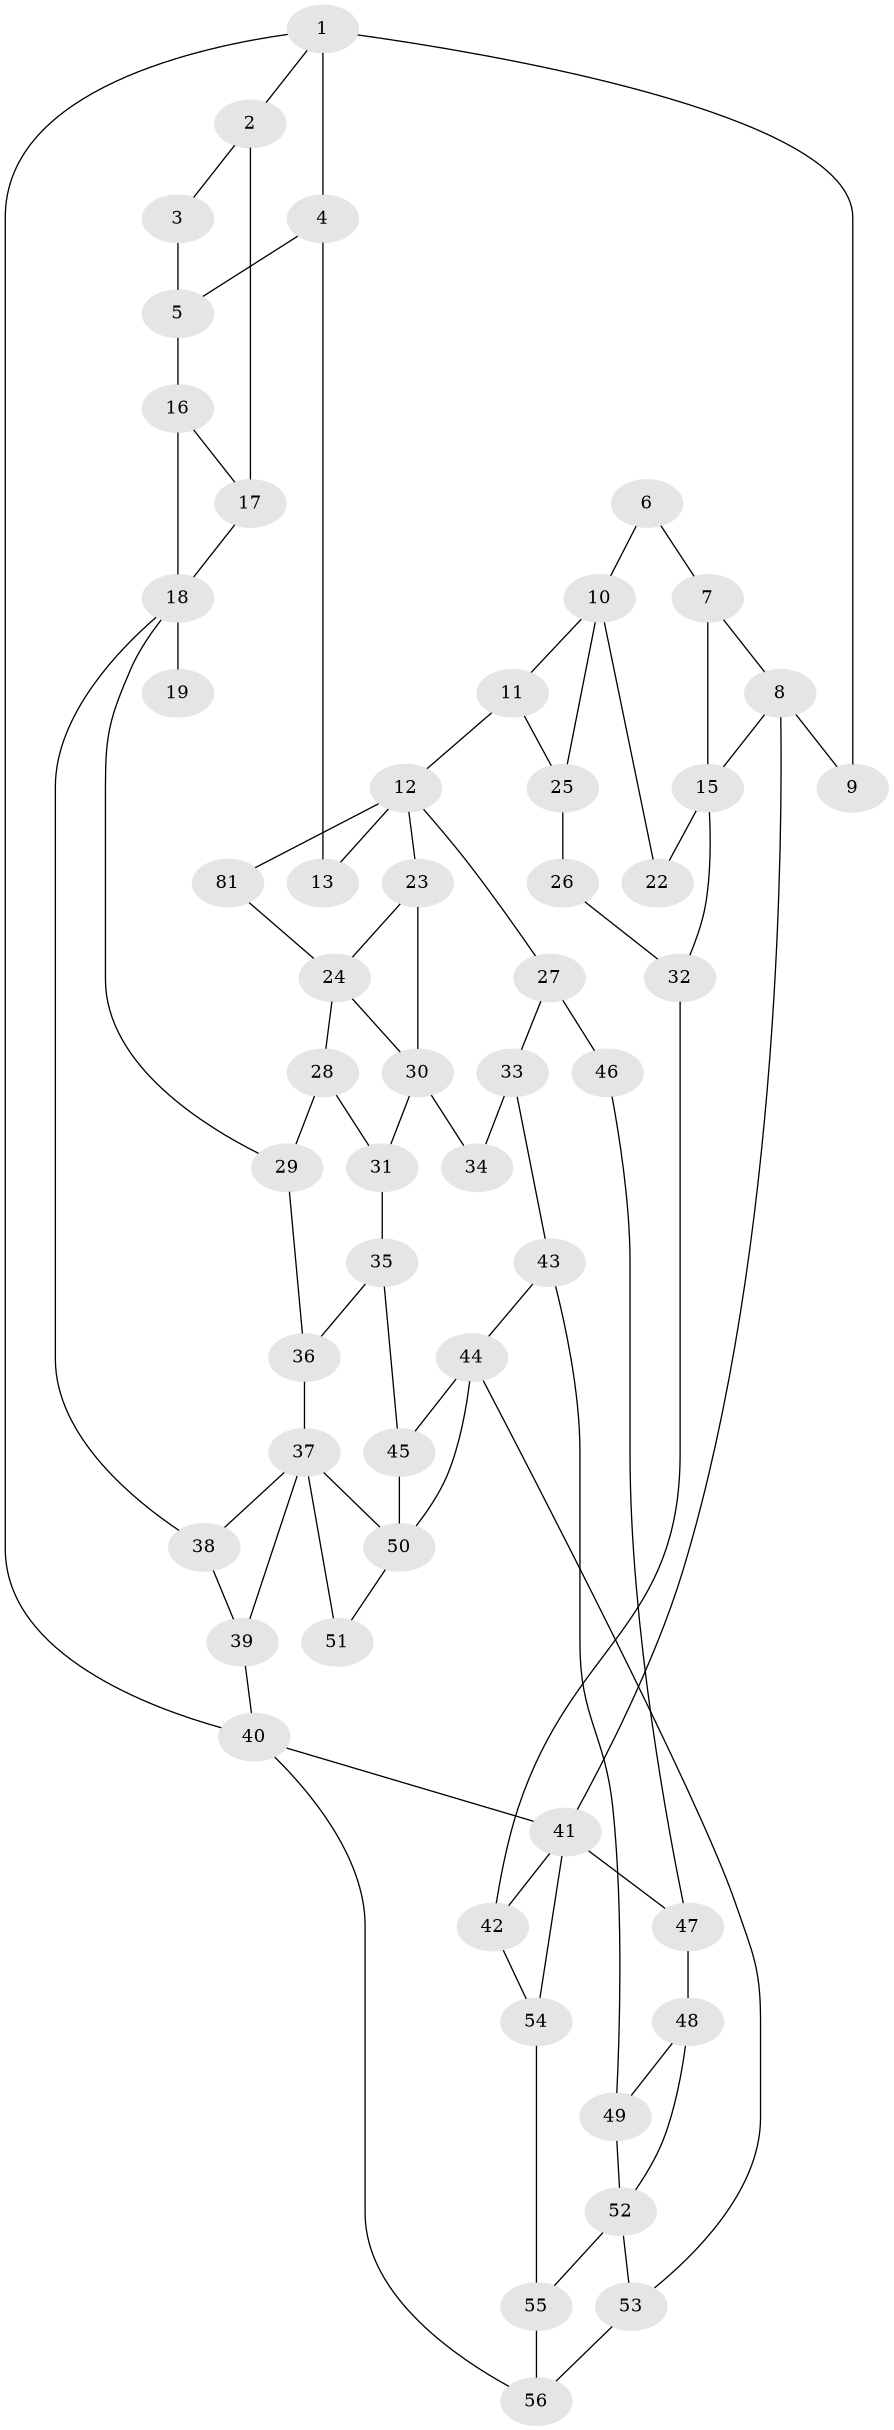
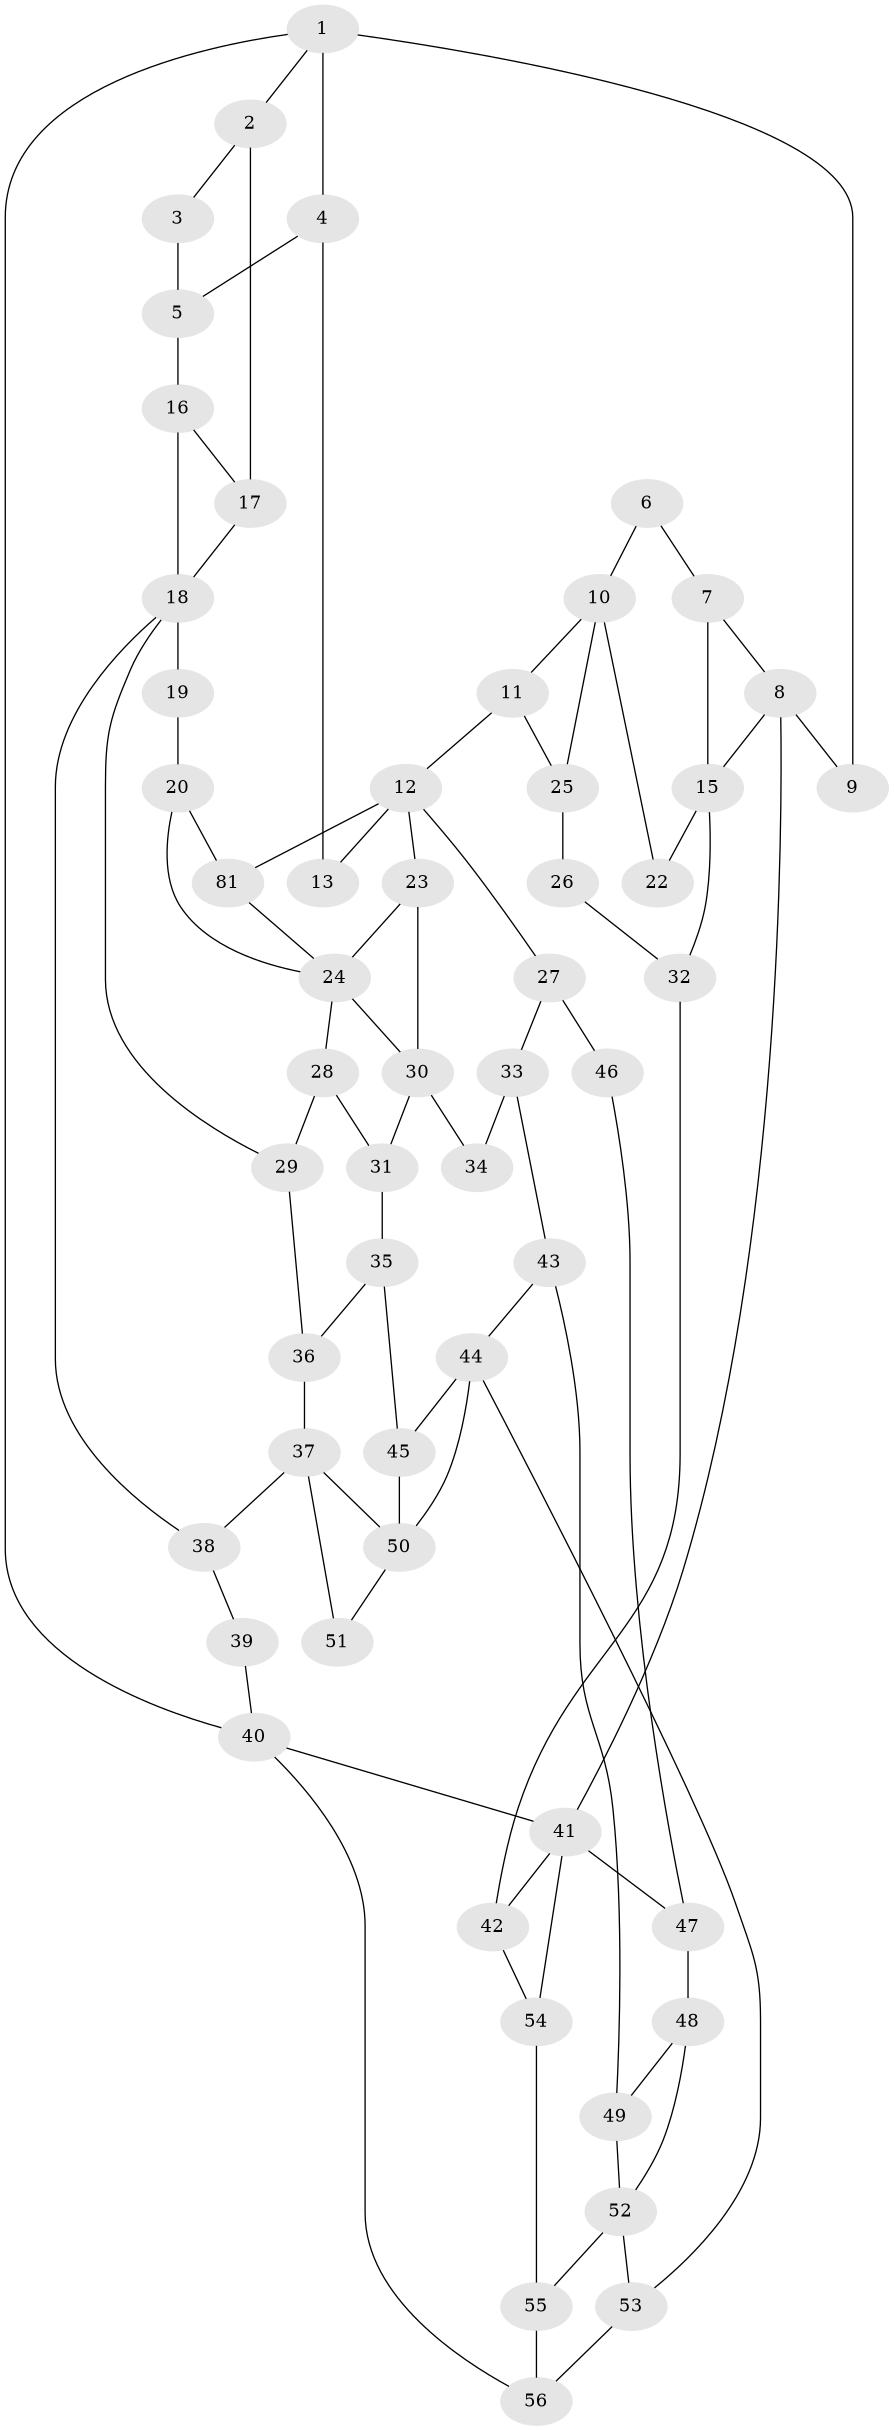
none -> (178, 788)
(273, 1547) -> none
